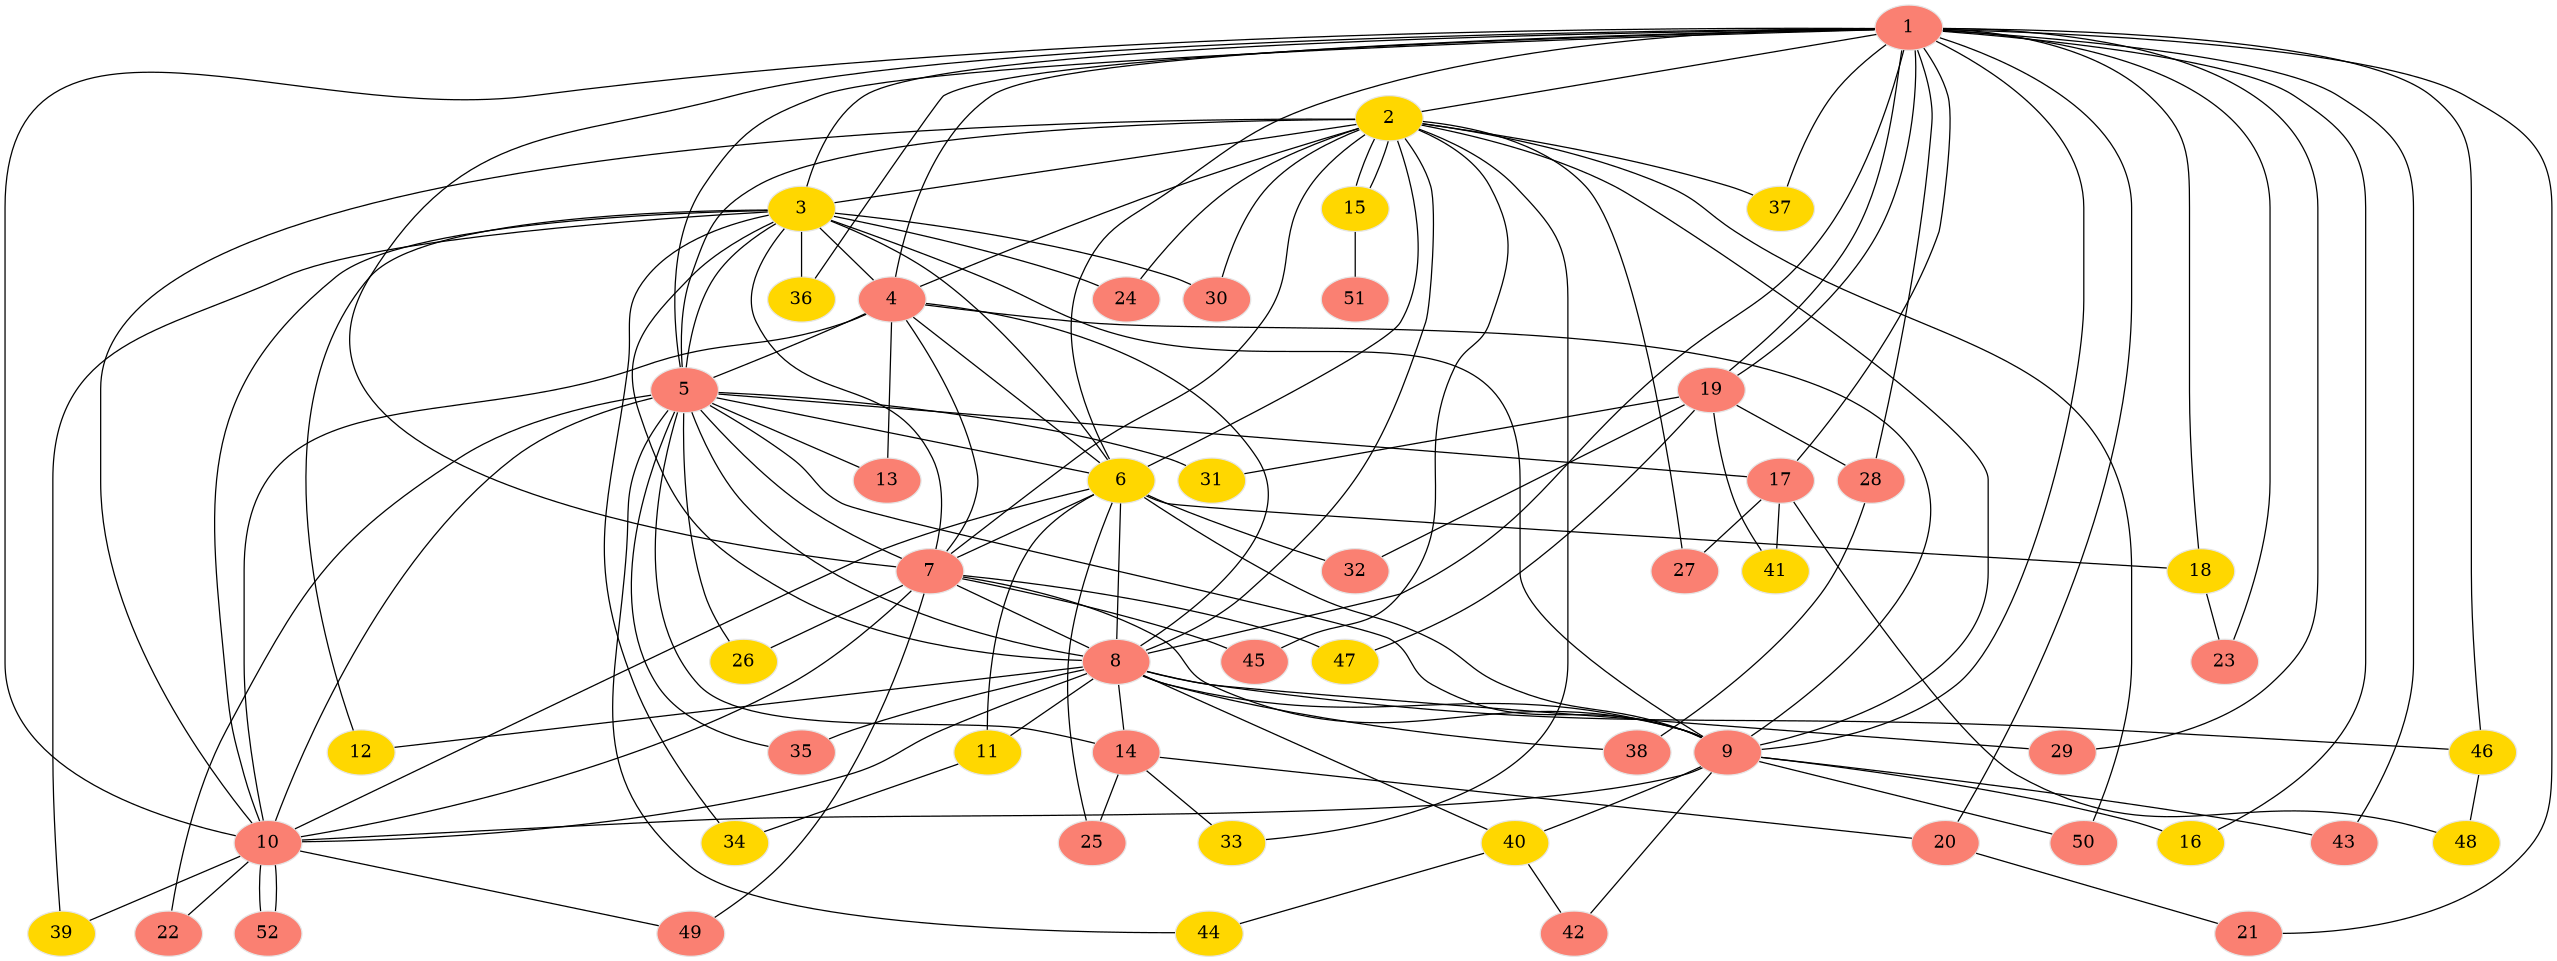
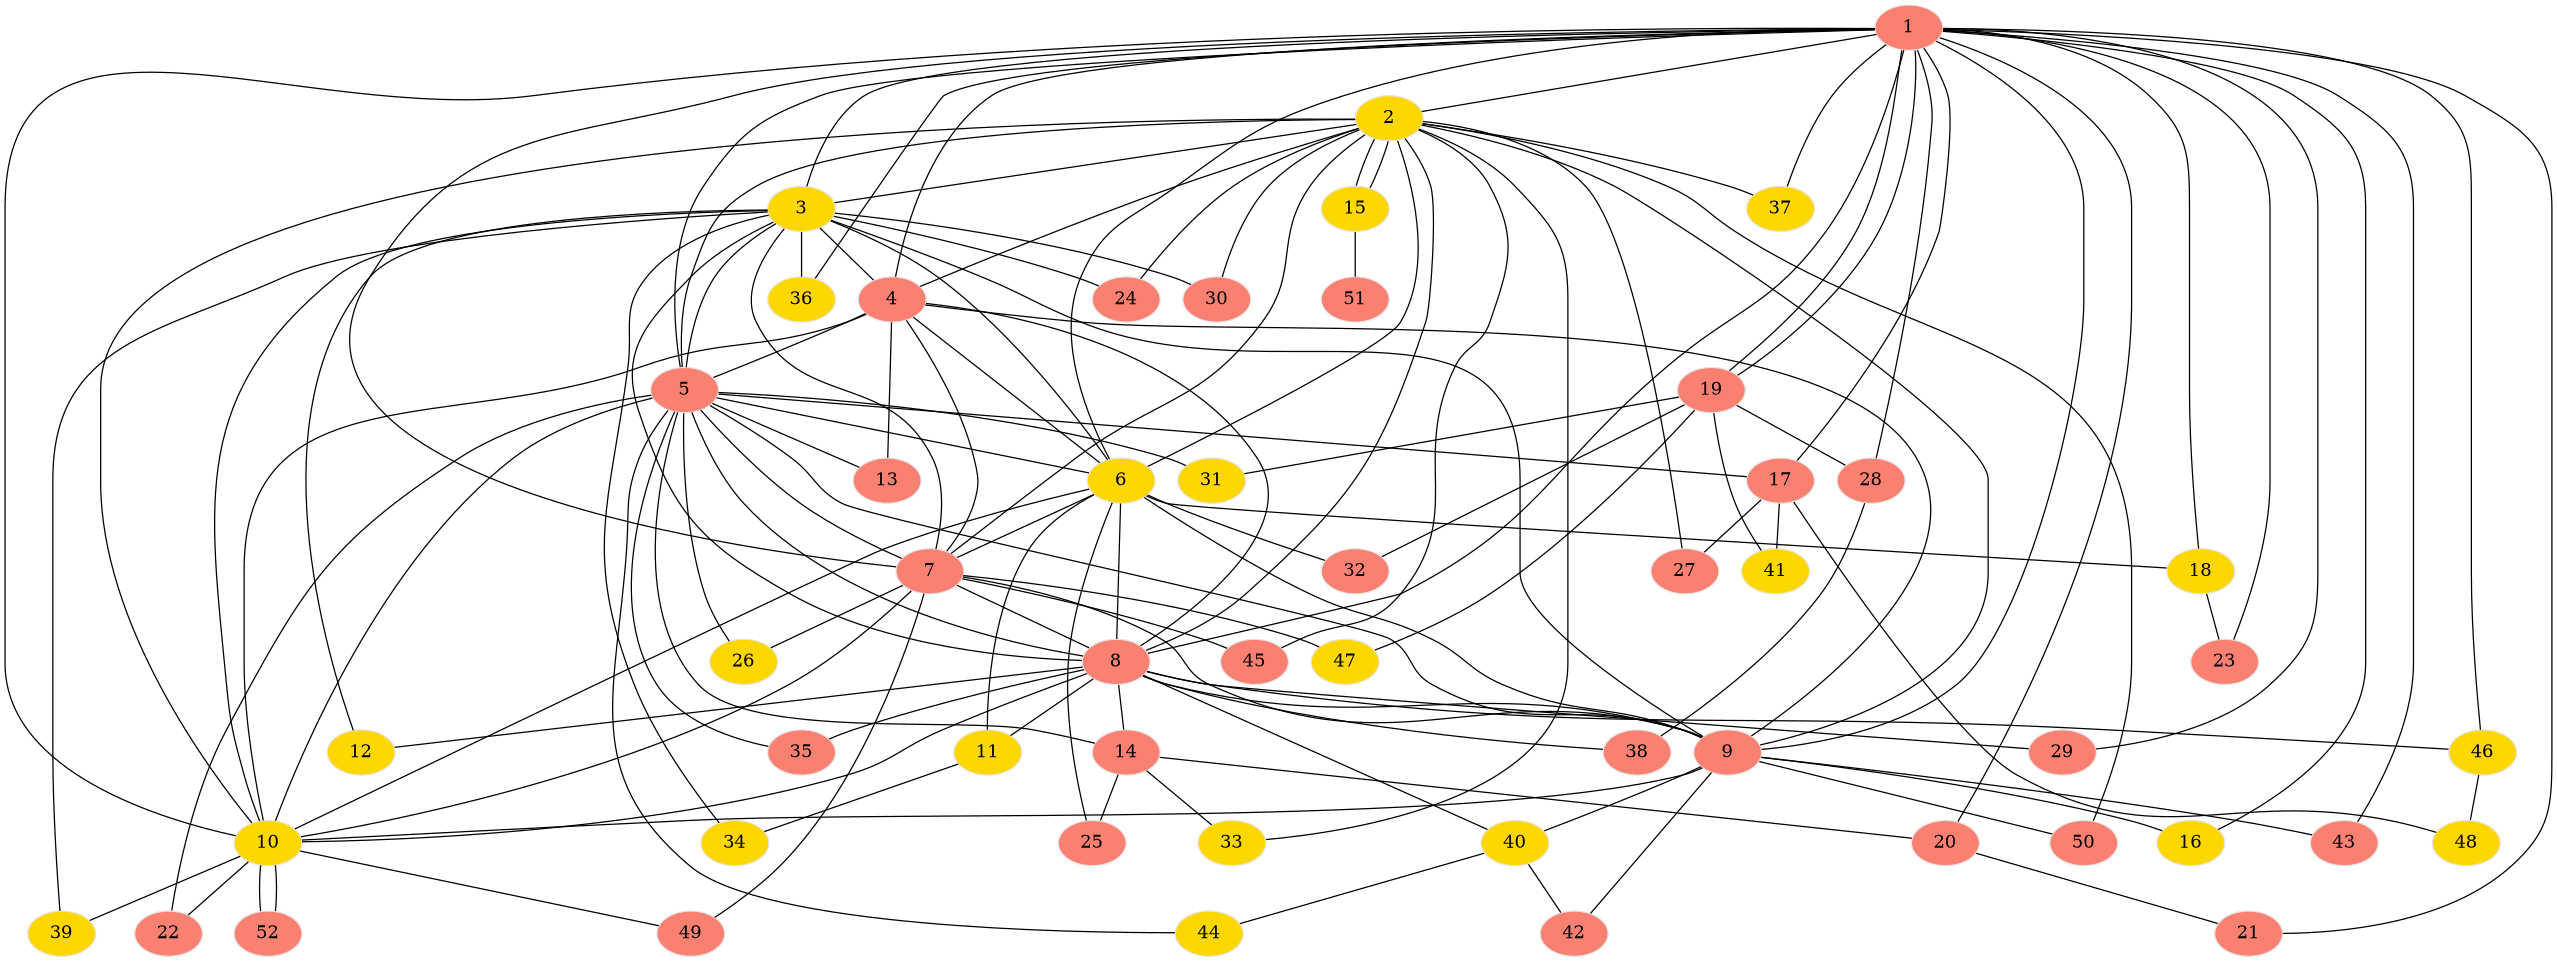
(268, 843) -> (268, 843)
